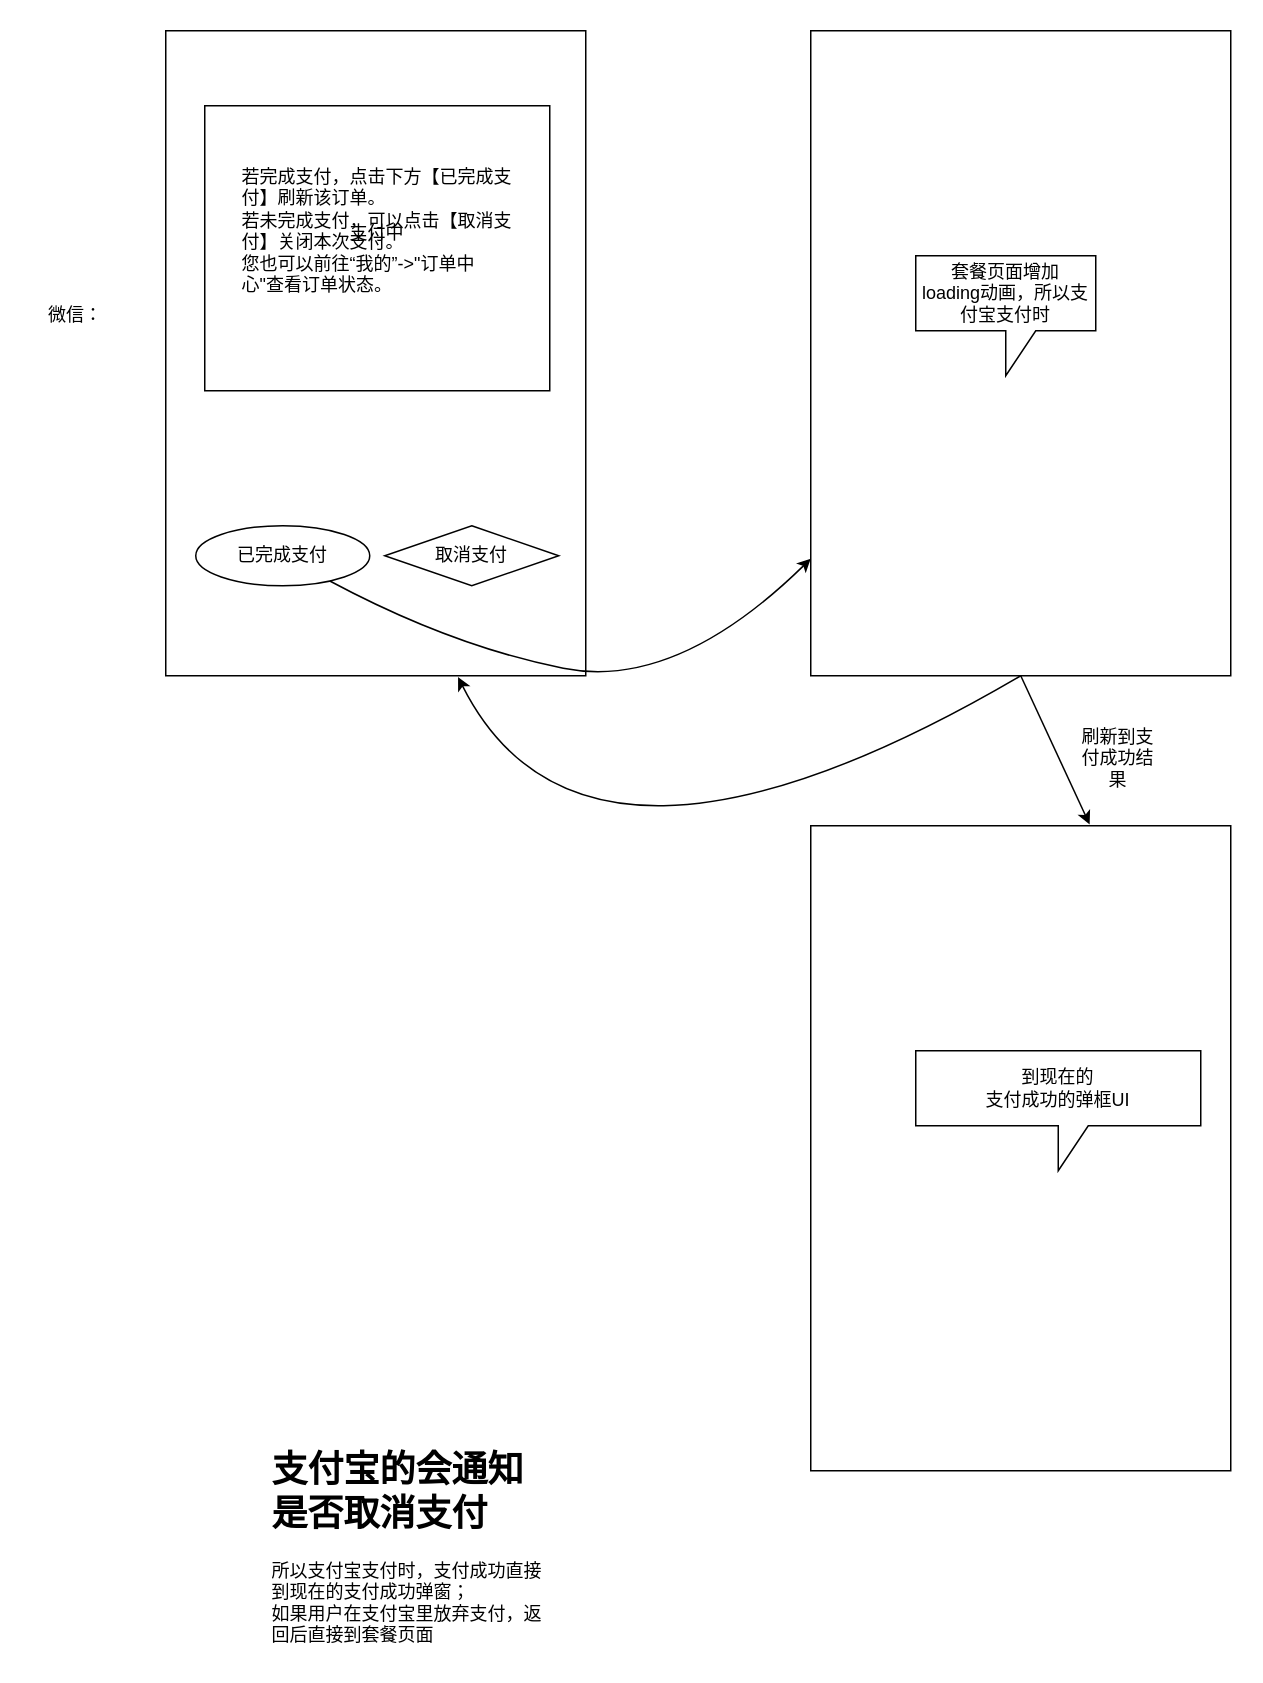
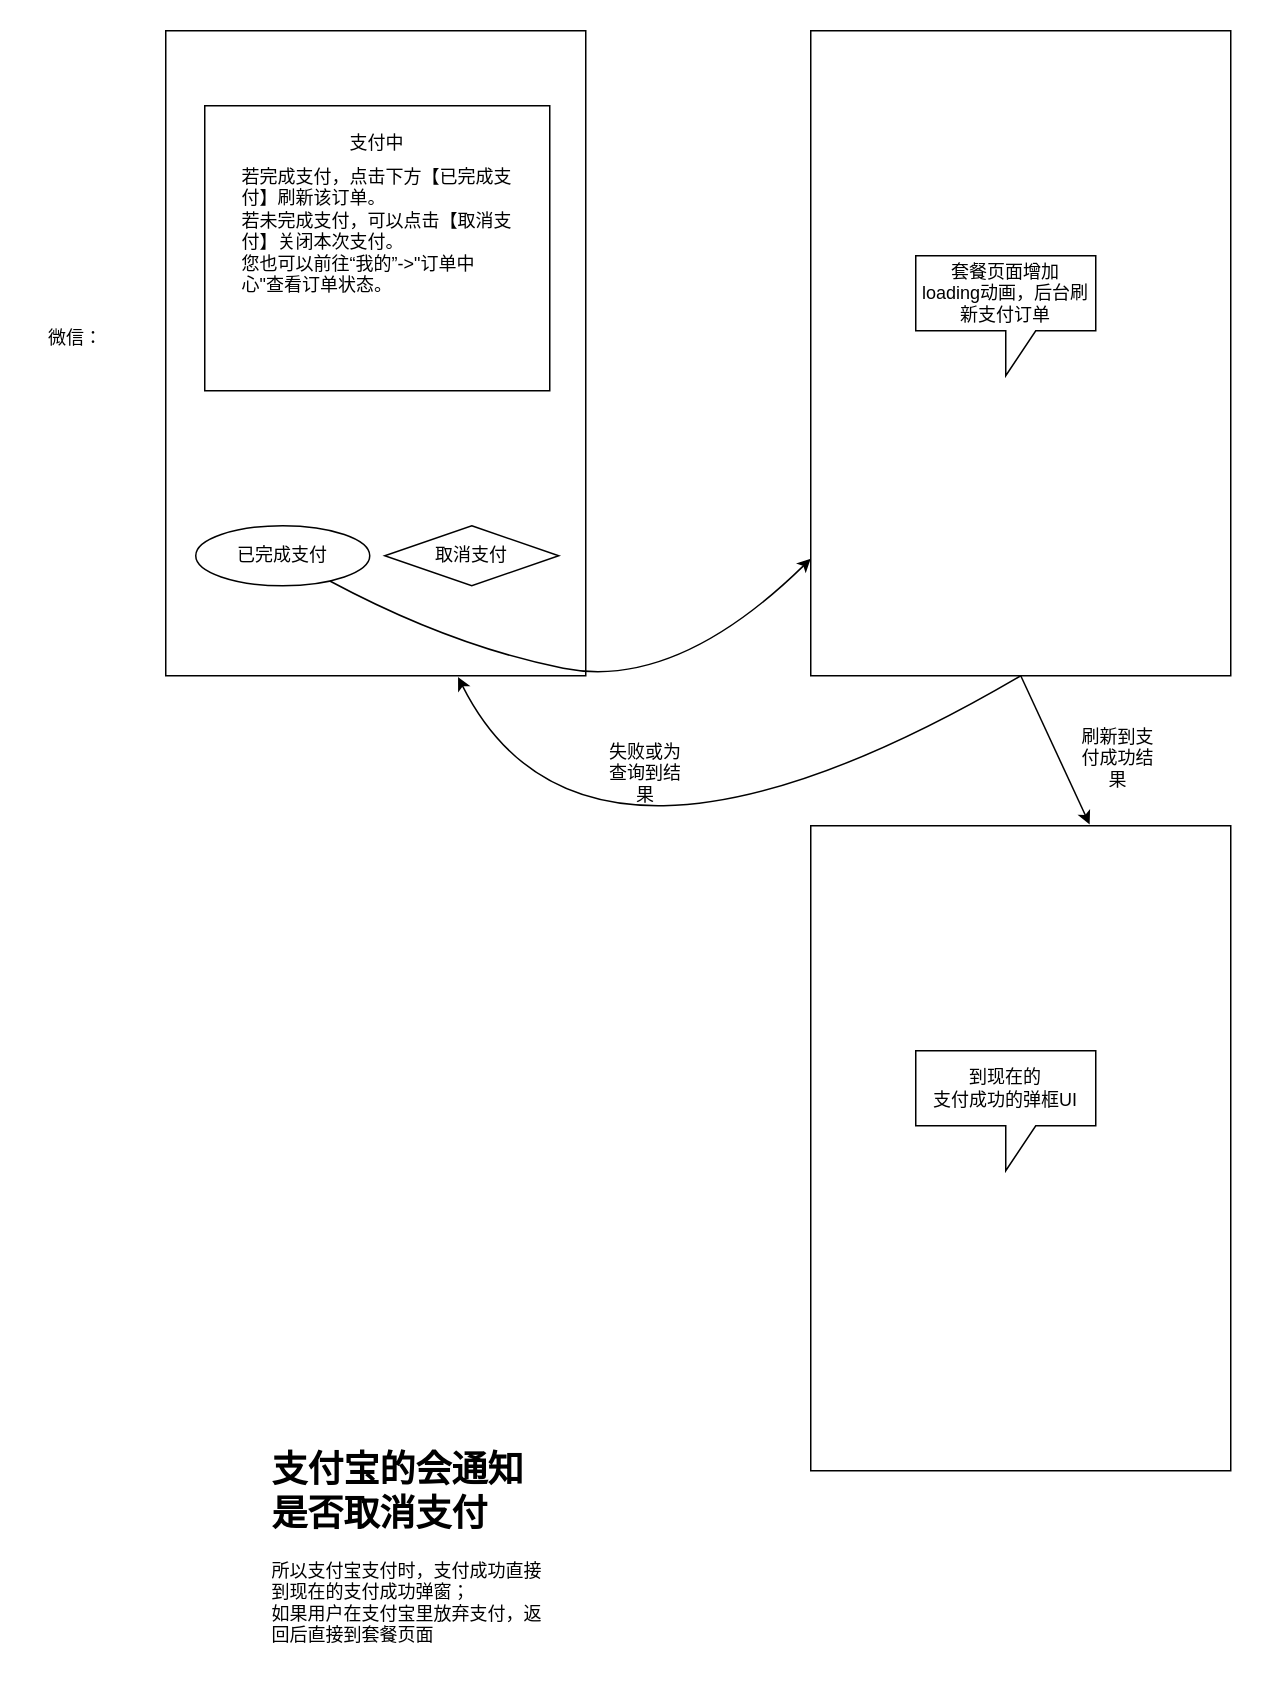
(377, 233) -> (377, 143)
(1006, 293) -> (1006, 293)
(76, 316) -> (76, 338)
none -> (646, 773)
(1058, 1111) -> (1006, 1111)
